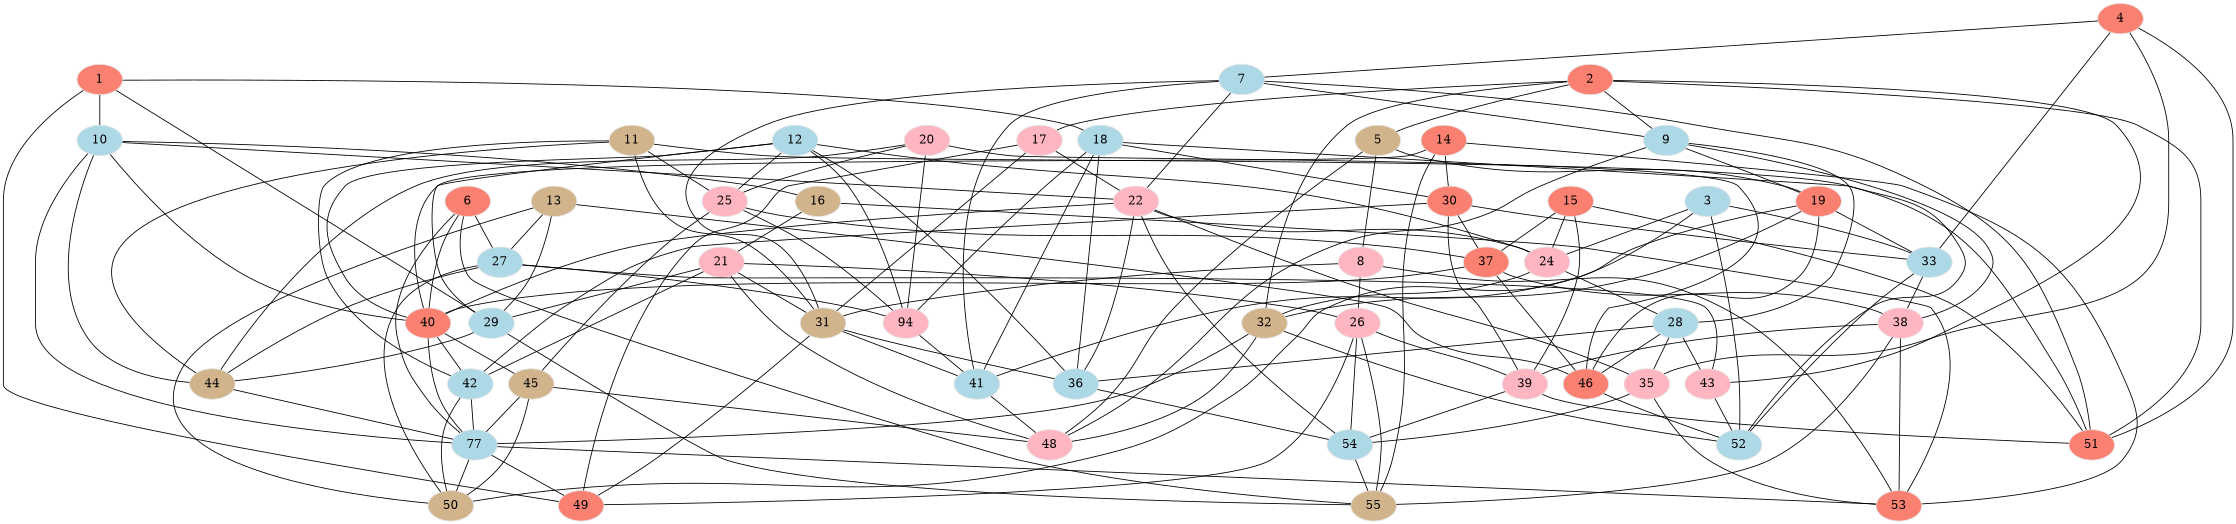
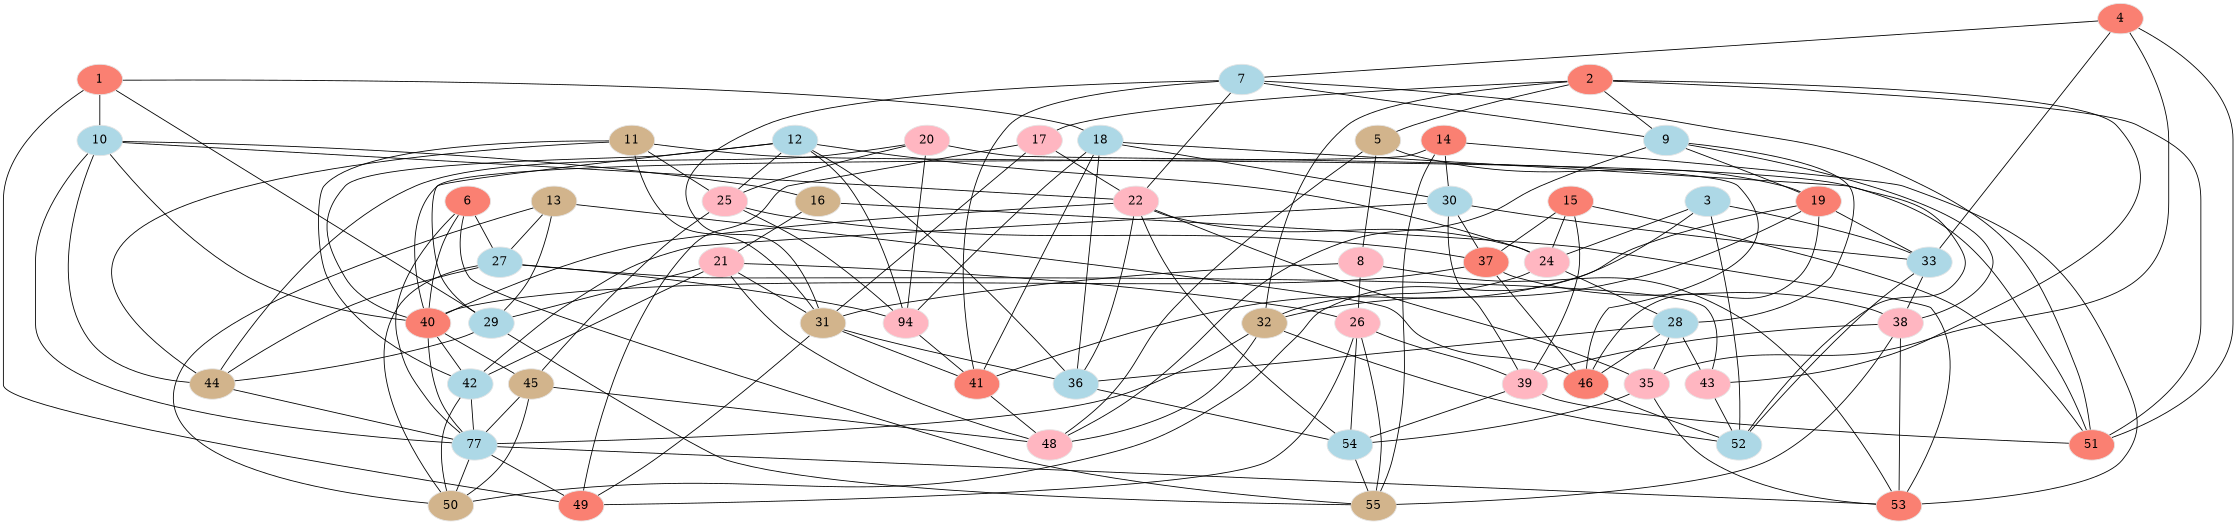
(1450, 201) -> (1450, 201)
(977, 384) -> (977, 384)
